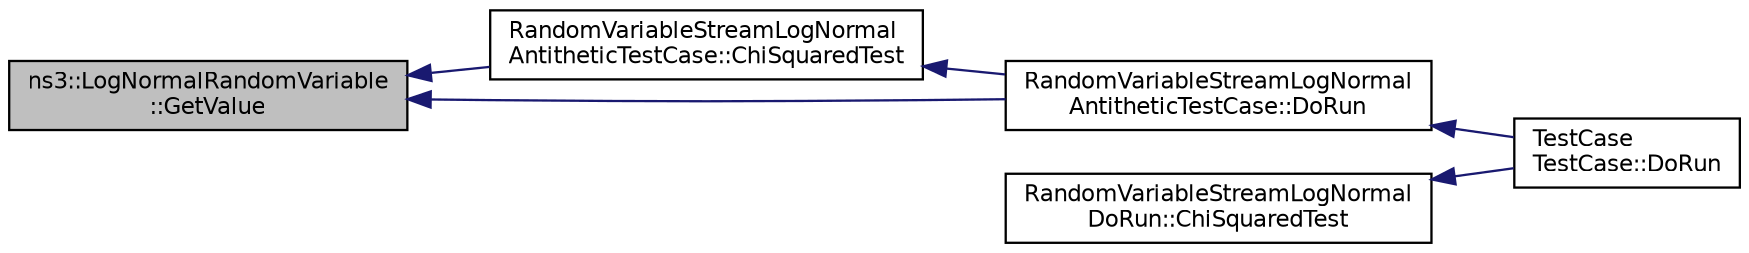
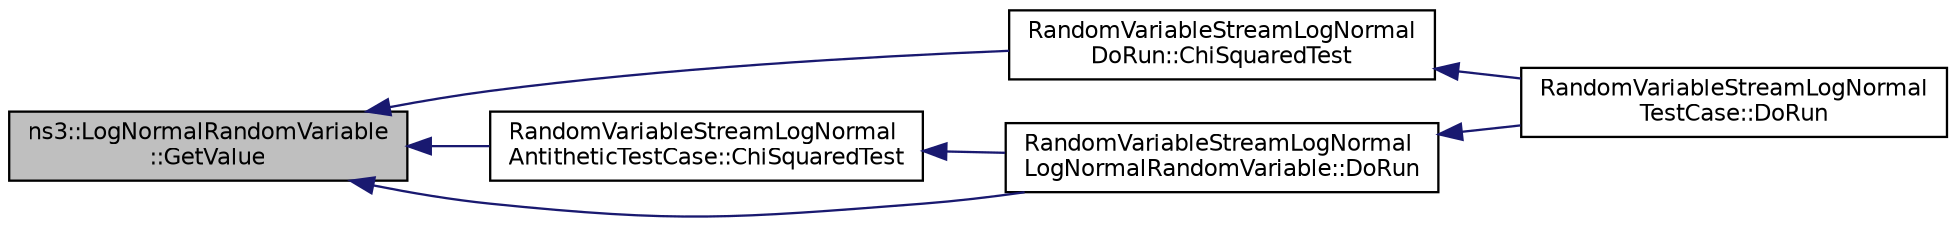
none -> (698, 69)
(1219, 96) -> (1222, 158)
(1627, 153) -> (1734, 102)
